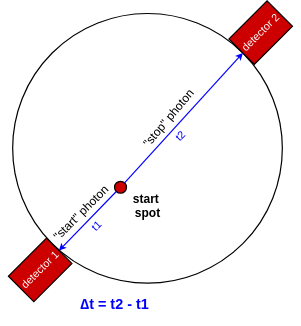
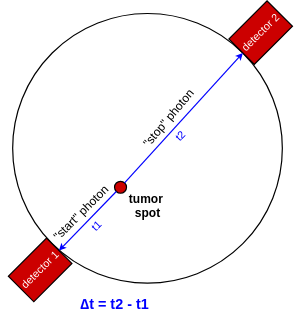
(148, 206) -> (148, 206)
